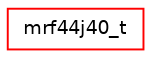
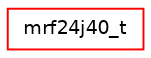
(76, 29) -> (76, 29)
